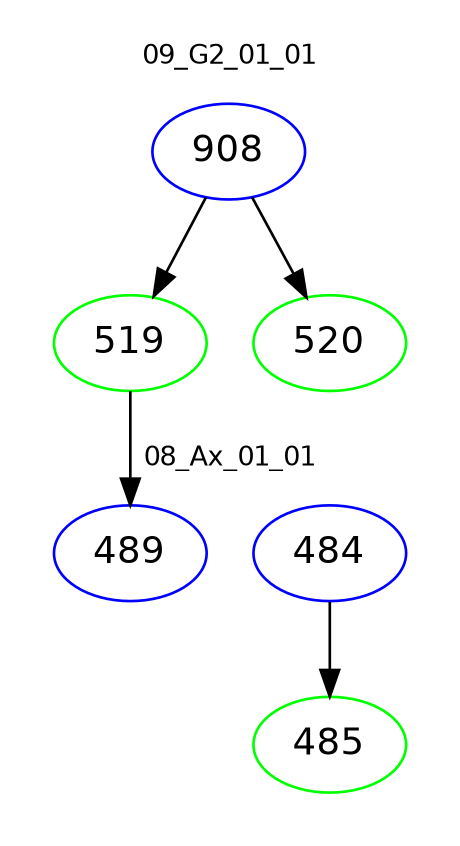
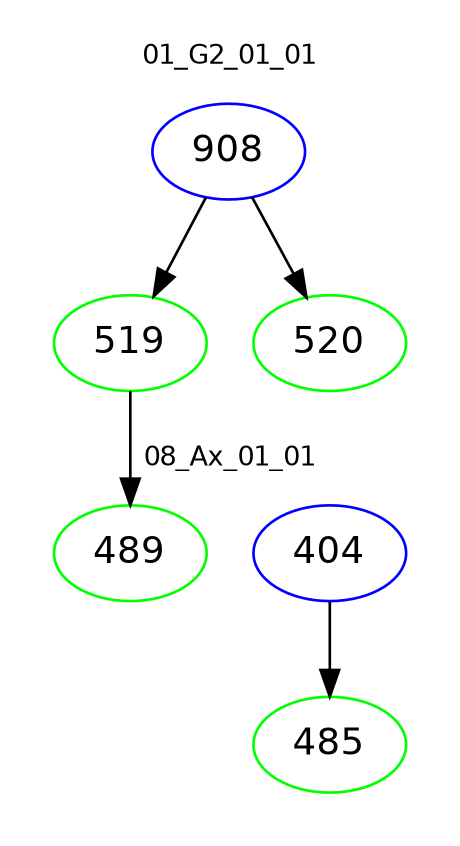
(230, 57) -> (230, 57)
(130, 553) -> (130, 553)
(330, 553) -> (330, 553)
